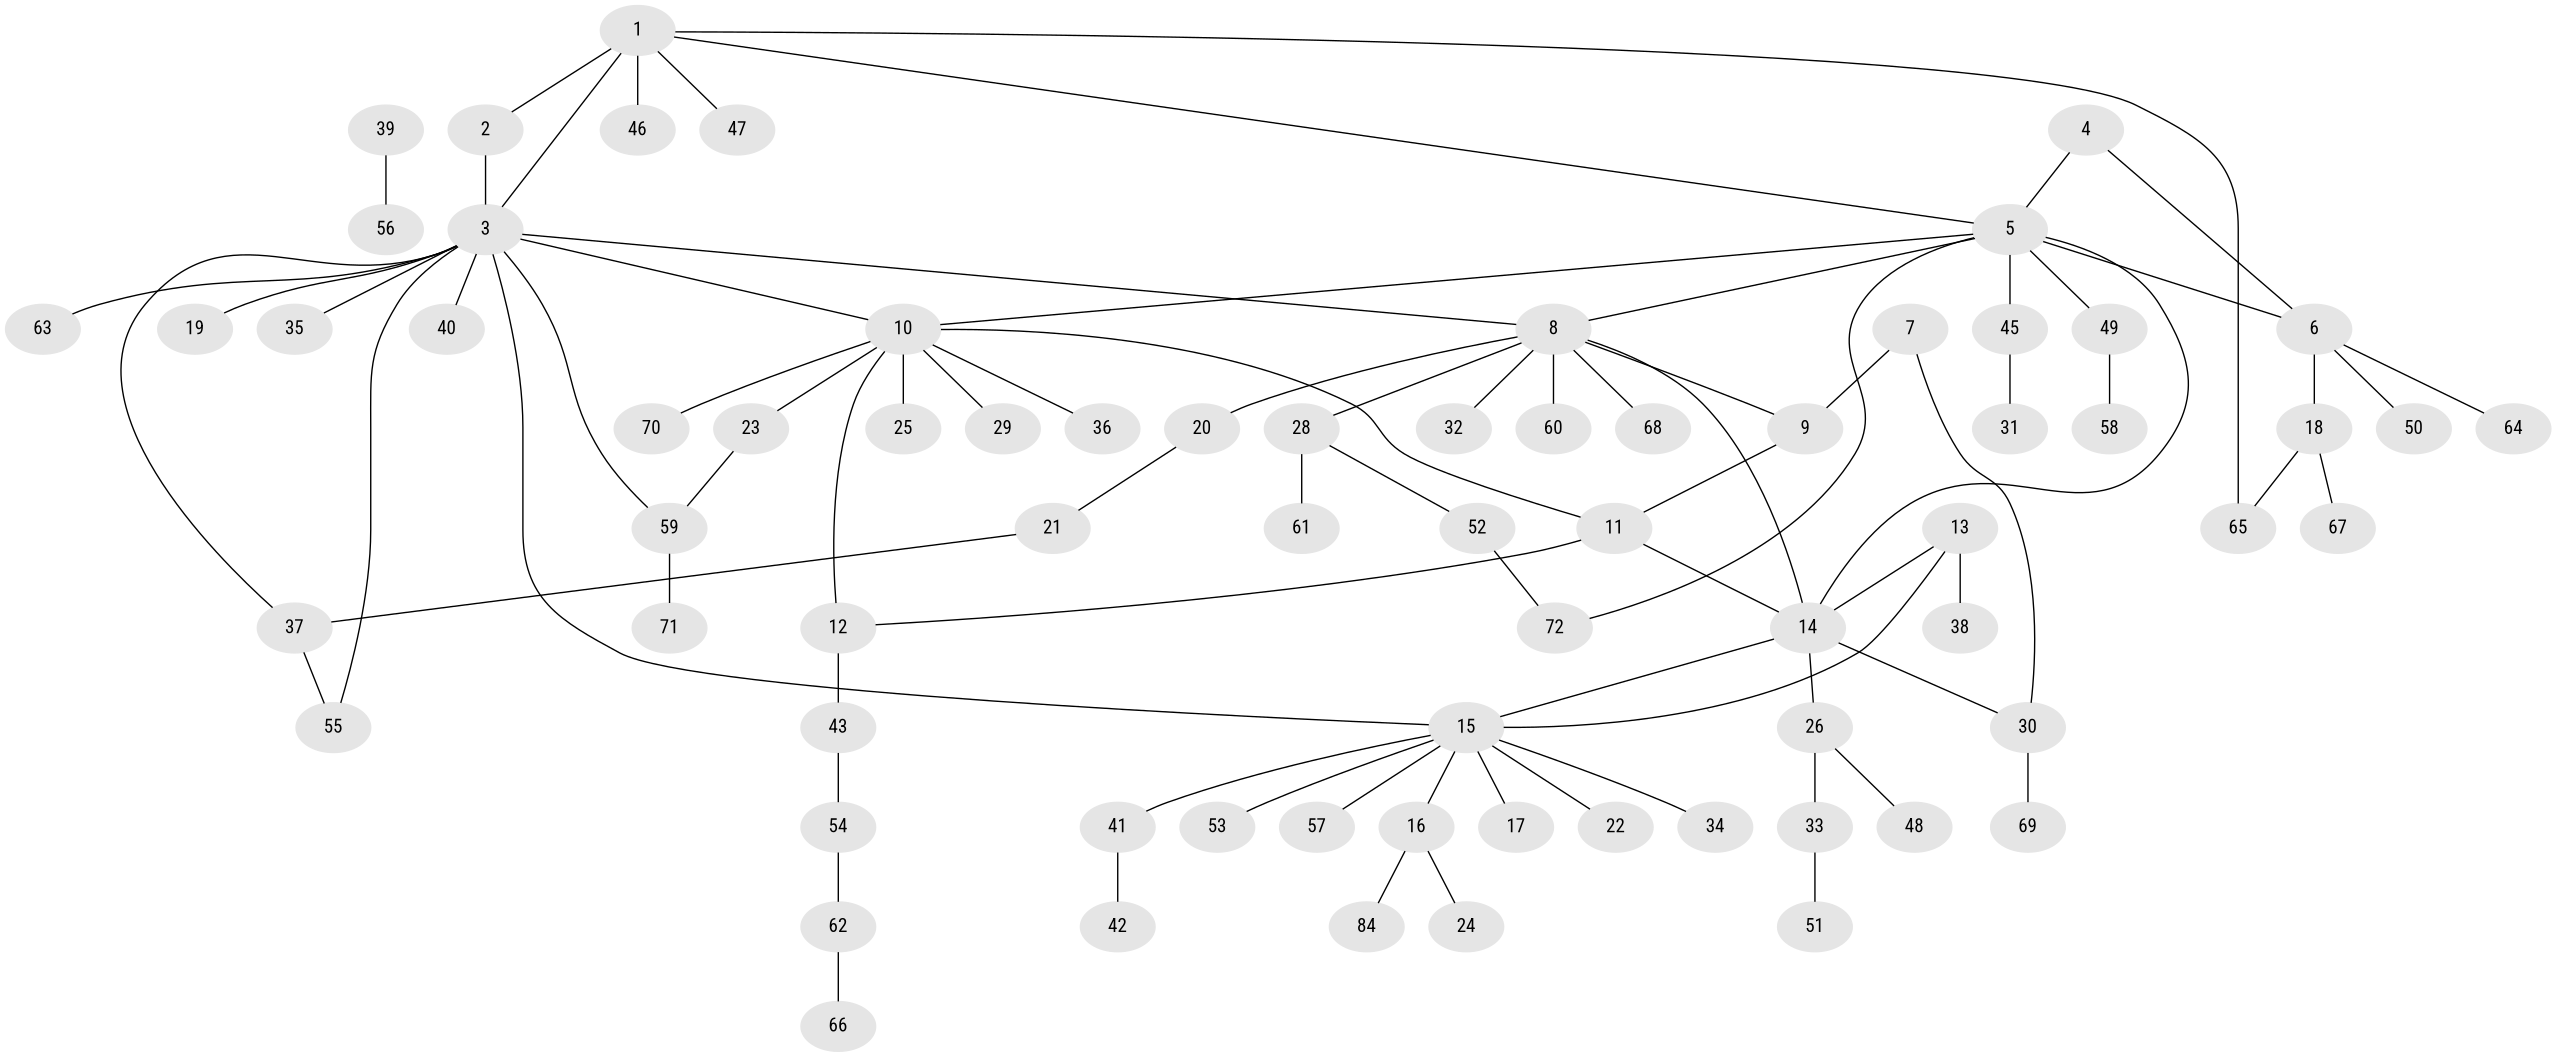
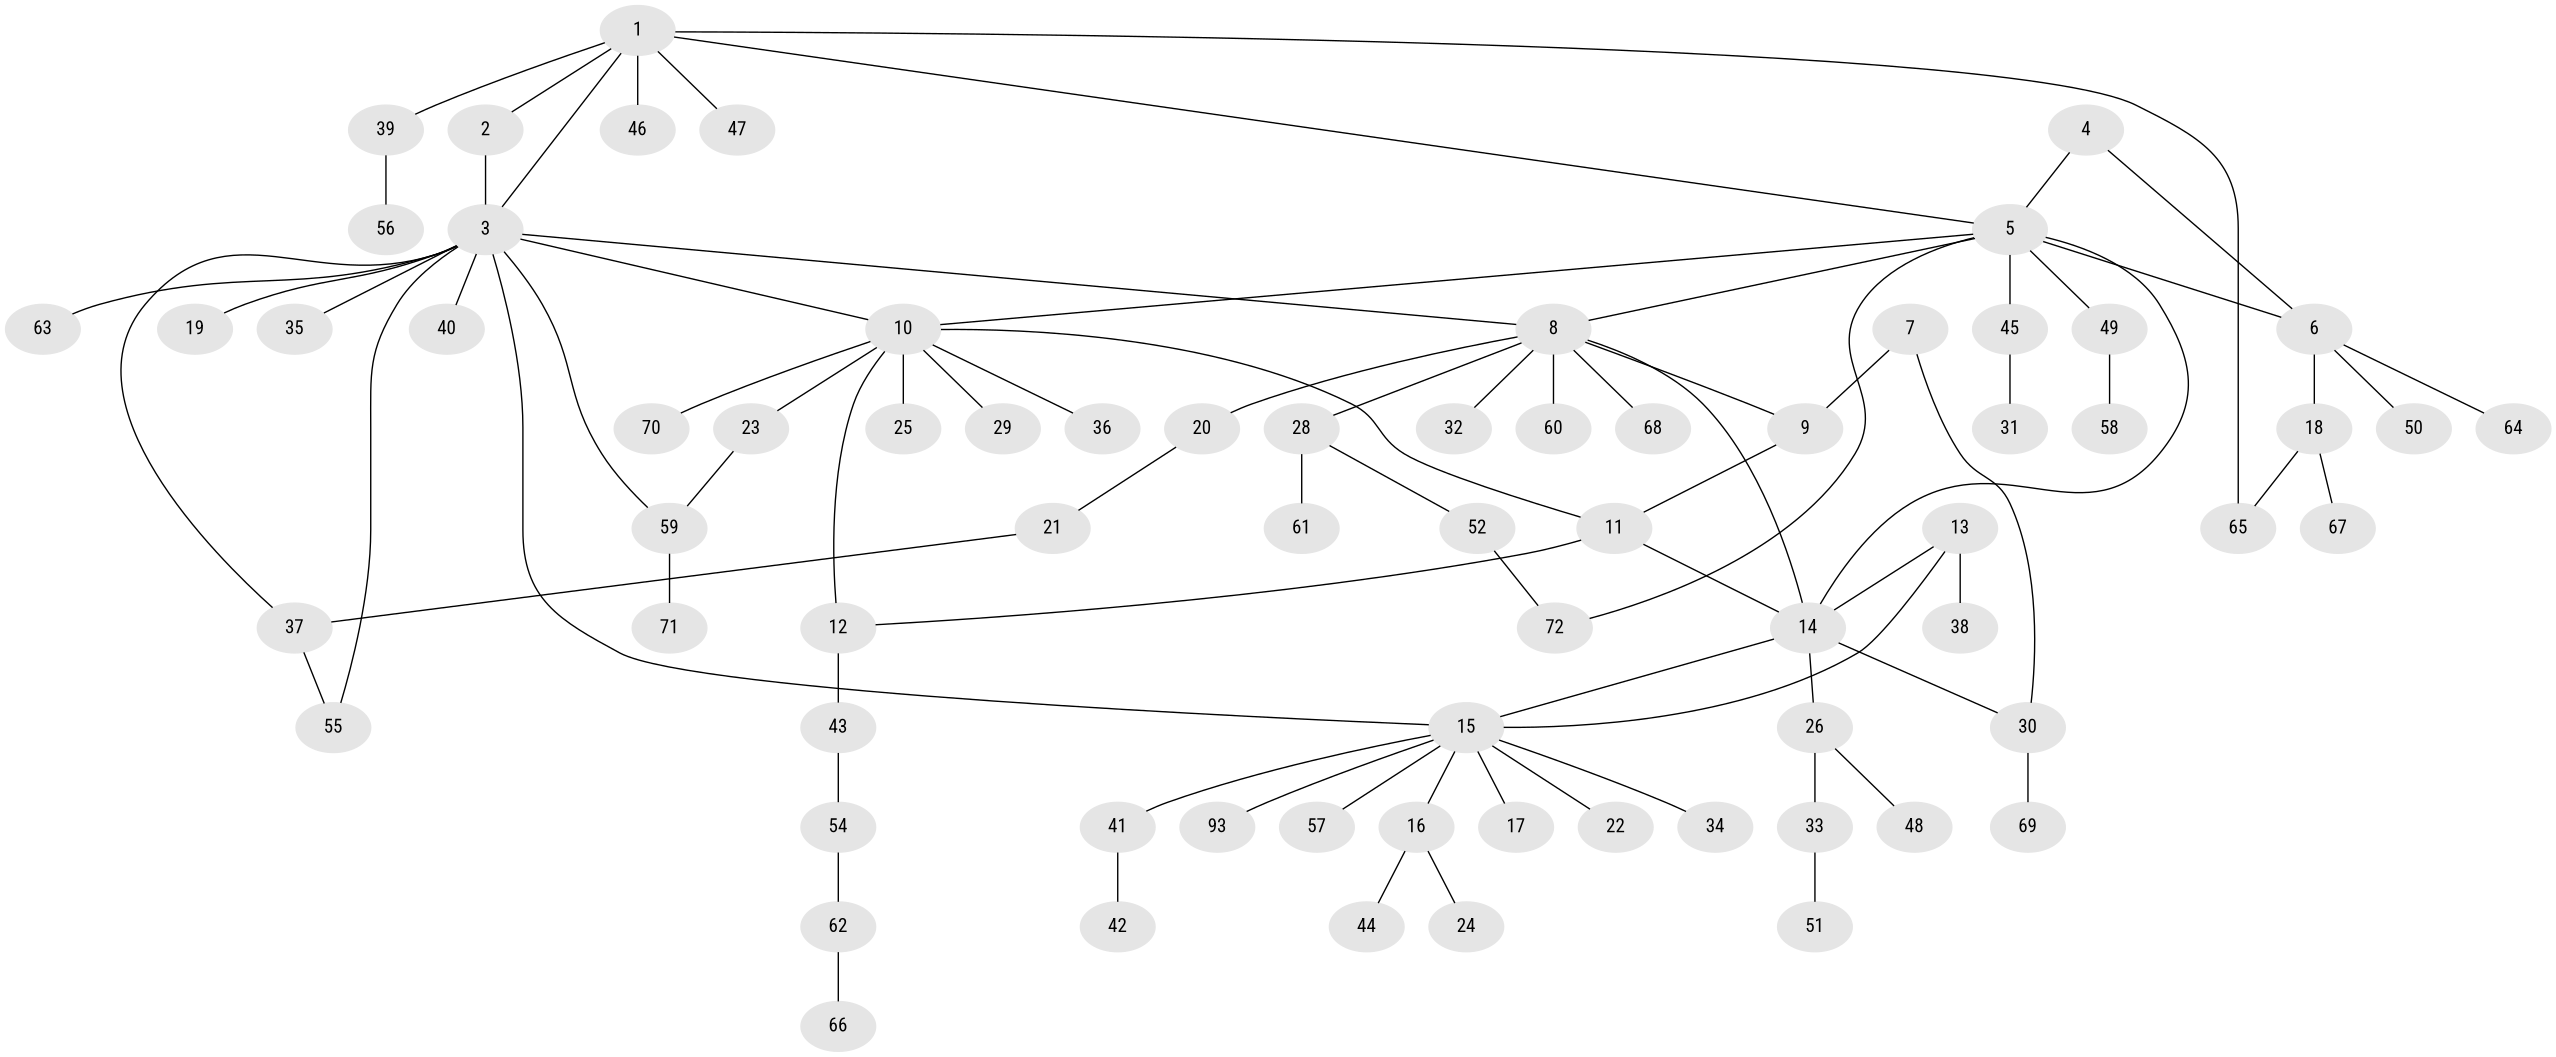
none -> (509, 76)
(1217, 827) -> (1217, 827)
(1367, 927) -> (1367, 927)
